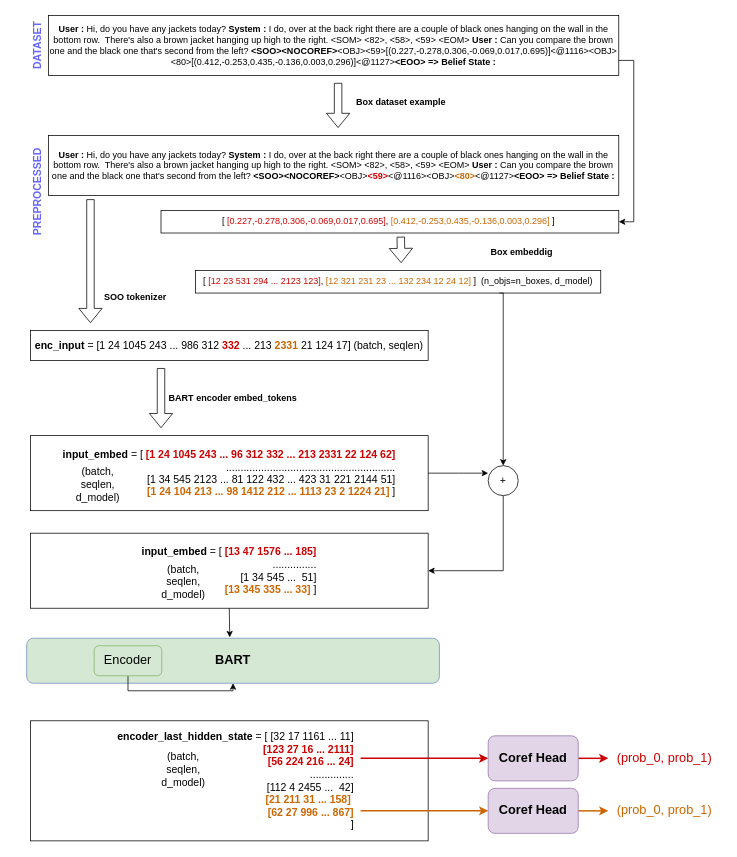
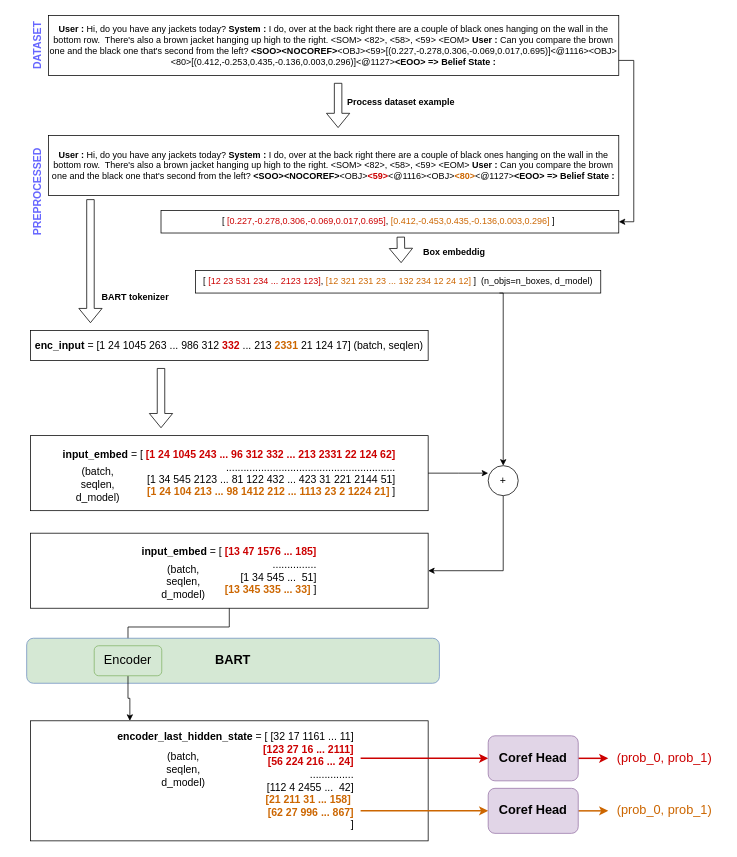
(401, 102) -> (401, 102)
(390, 222) -> (390, 222)
(522, 252) -> (454, 252)
(398, 282) -> (398, 282)
(135, 297) -> (135, 297)
(229, 345) -> (229, 345)
(233, 398) -> none
(229, 628) -> (175, 627)
(180, 690) -> (128, 692)
